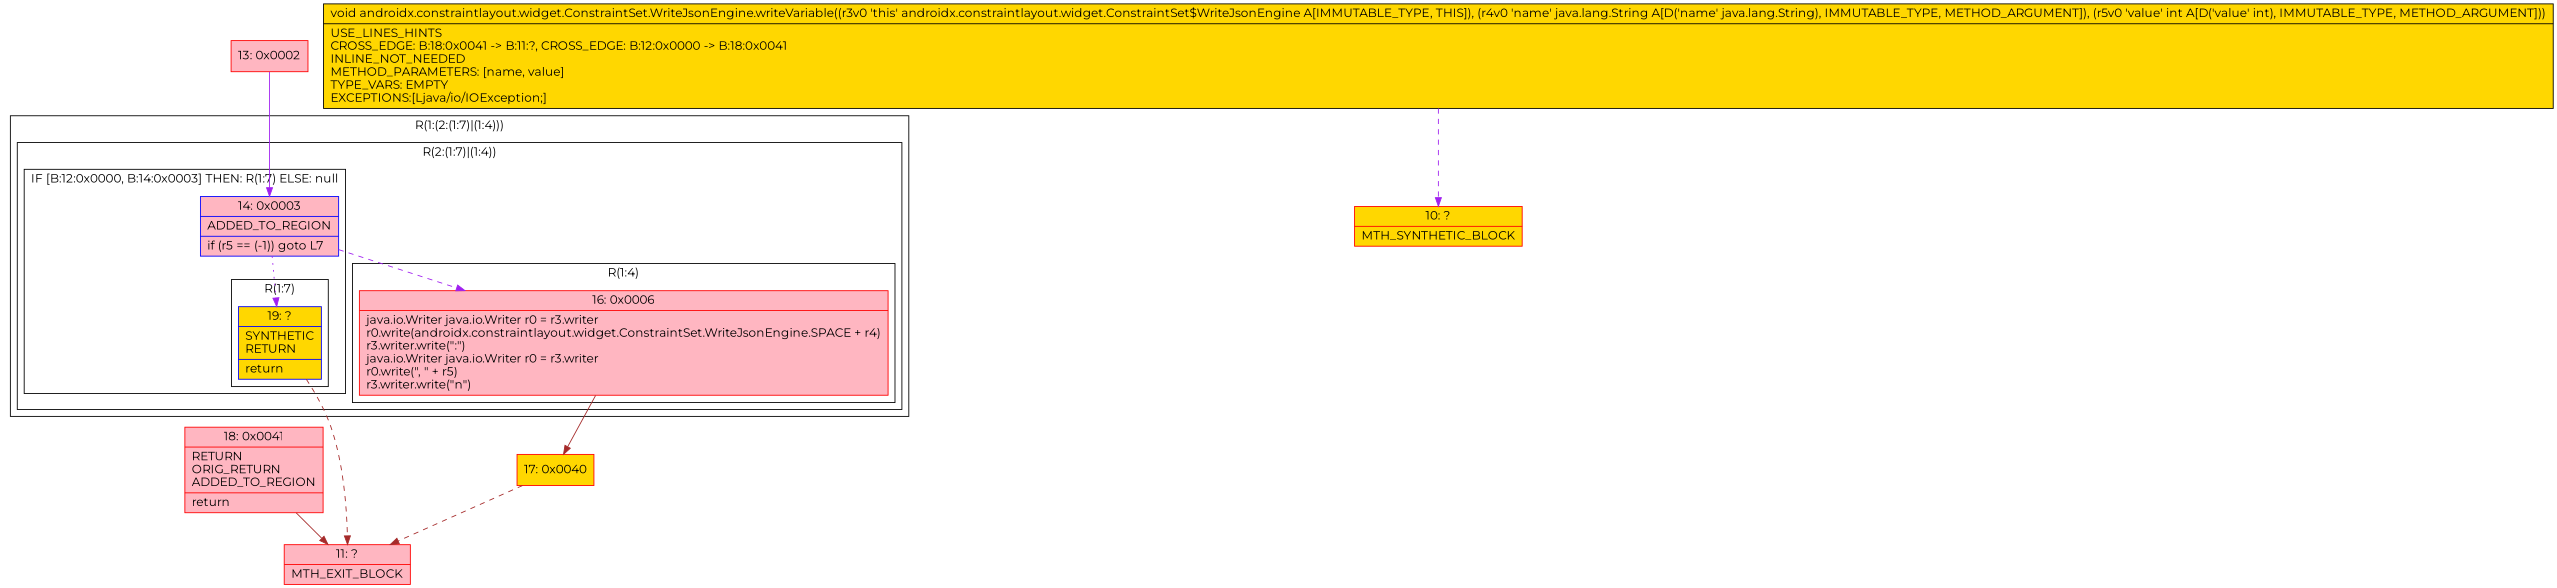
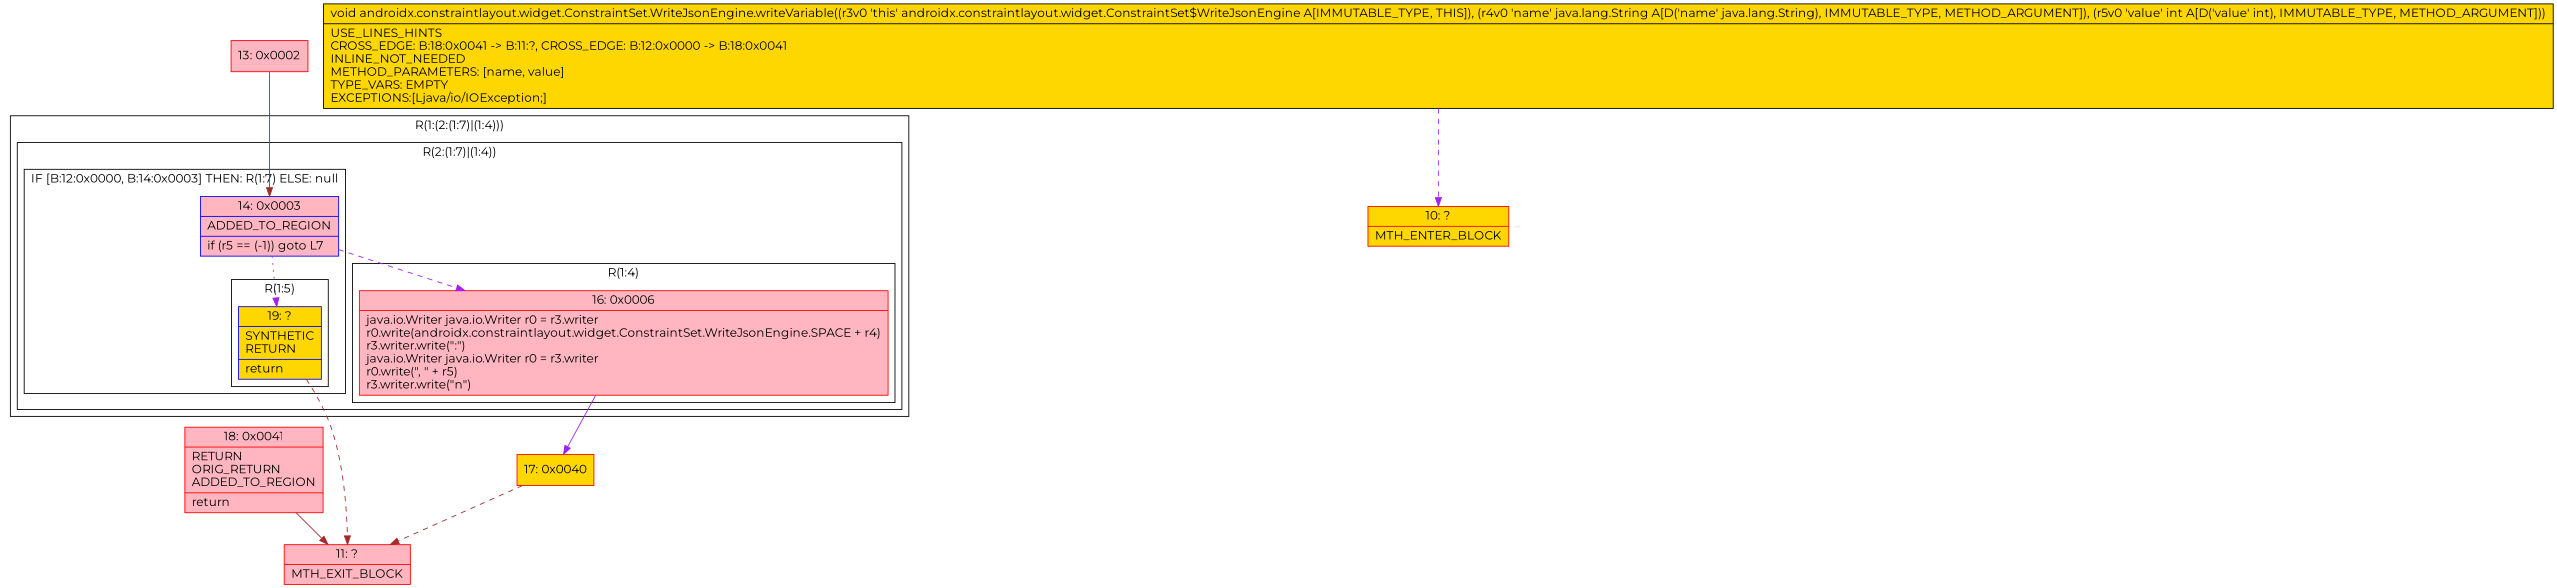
(270, 130) -> (270, 130)
(1438, 236) -> (1438, 236)
(280, 289) -> (280, 289)
(581, 422) -> (581, 422)
